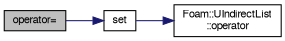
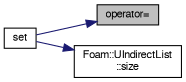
(79, 21) -> (61, 29)
(228, 21) -> (128, 62)
